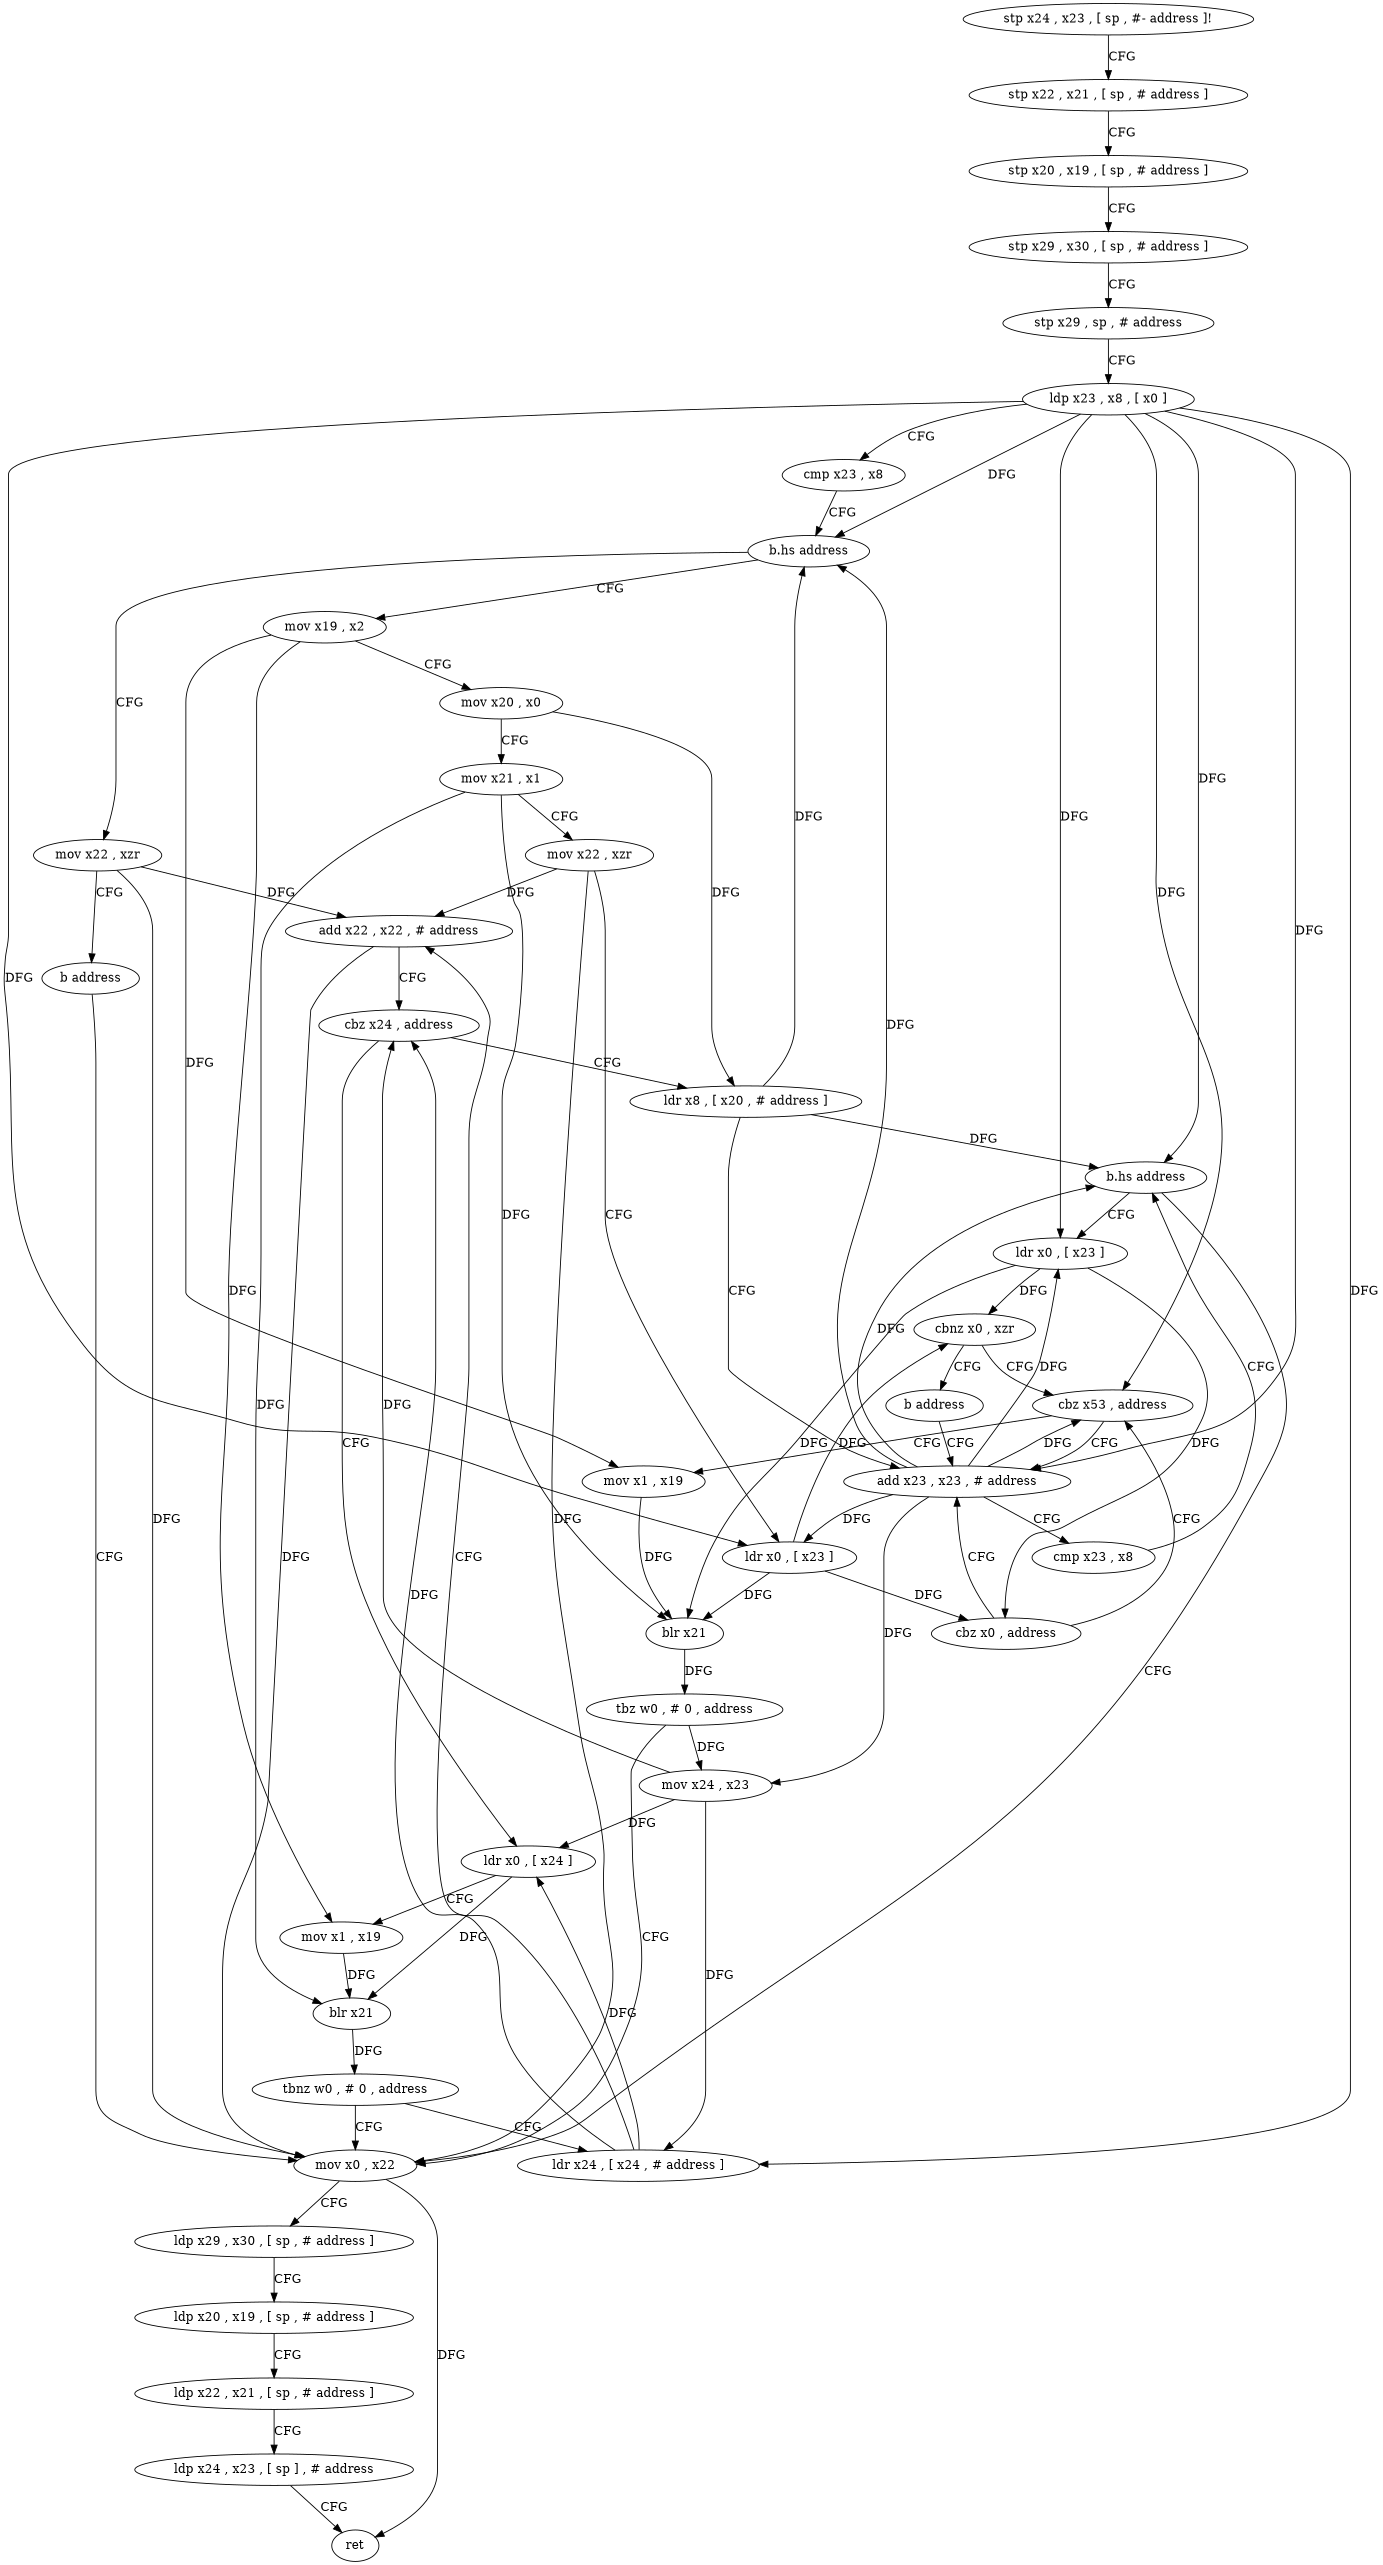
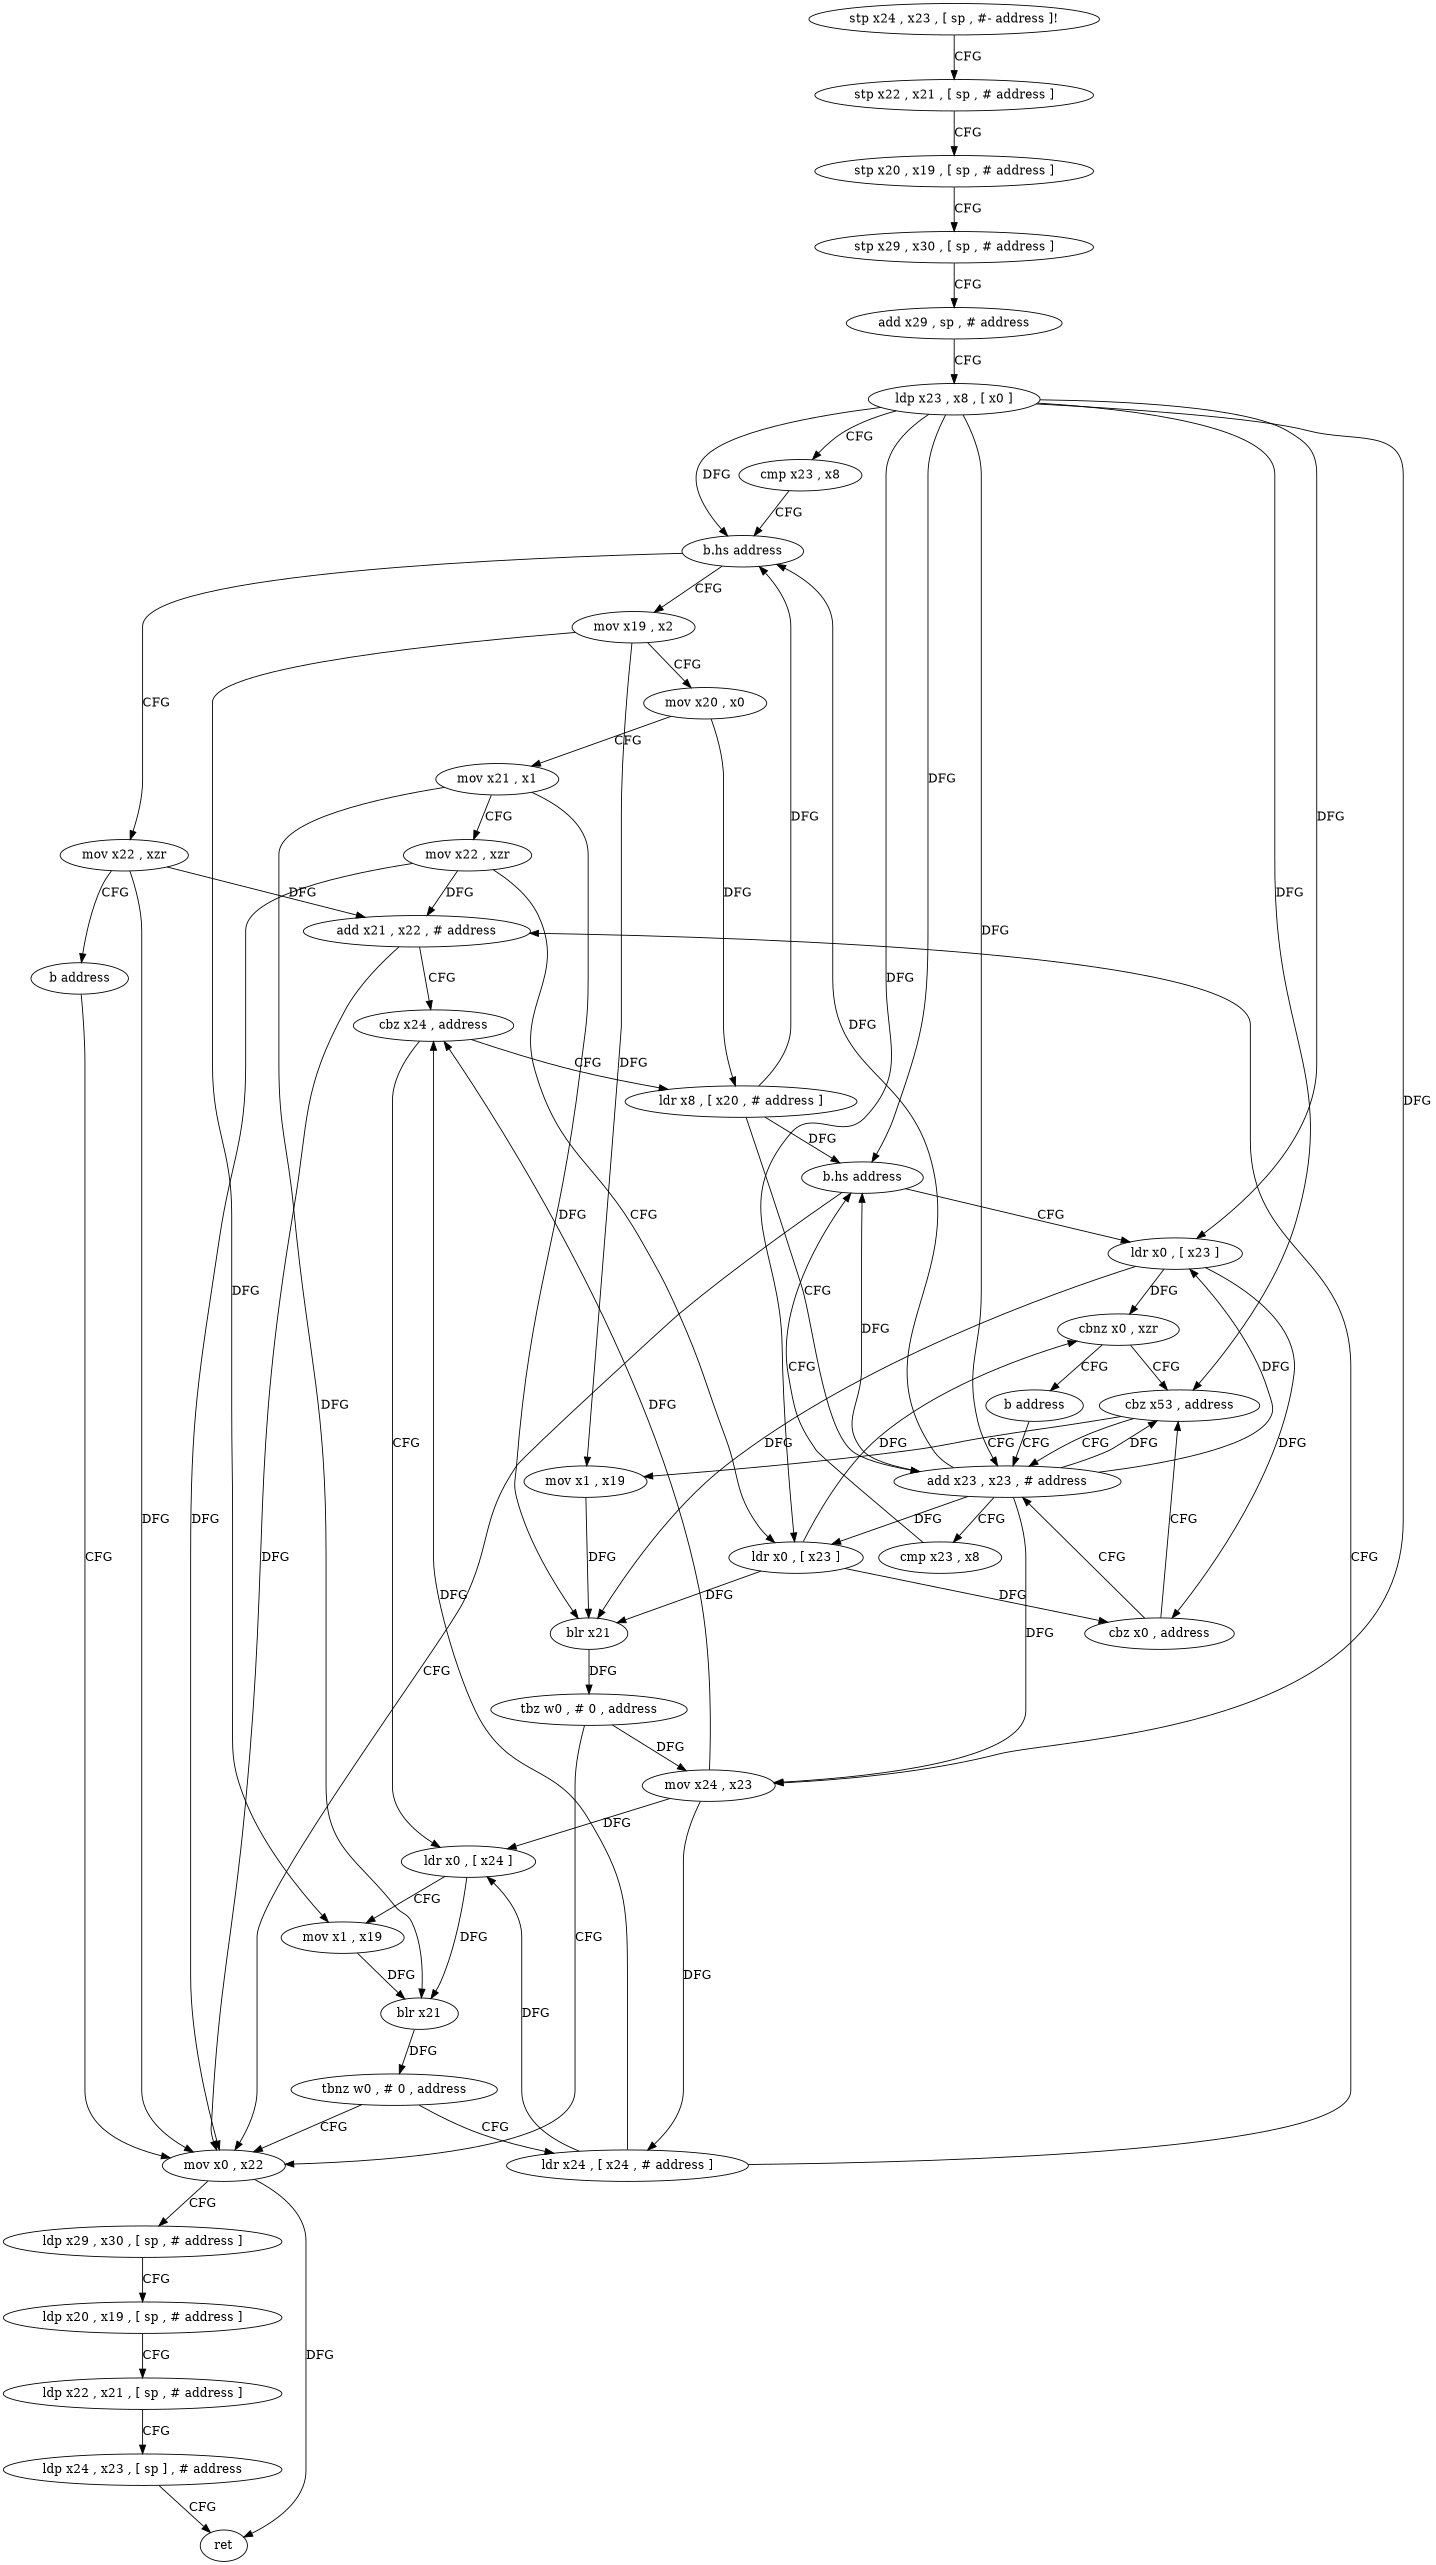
(1108, 323) -> (954, 323)
(399, 931) -> (417, 931)
(1350, 1485) -> (1403, 1166)
